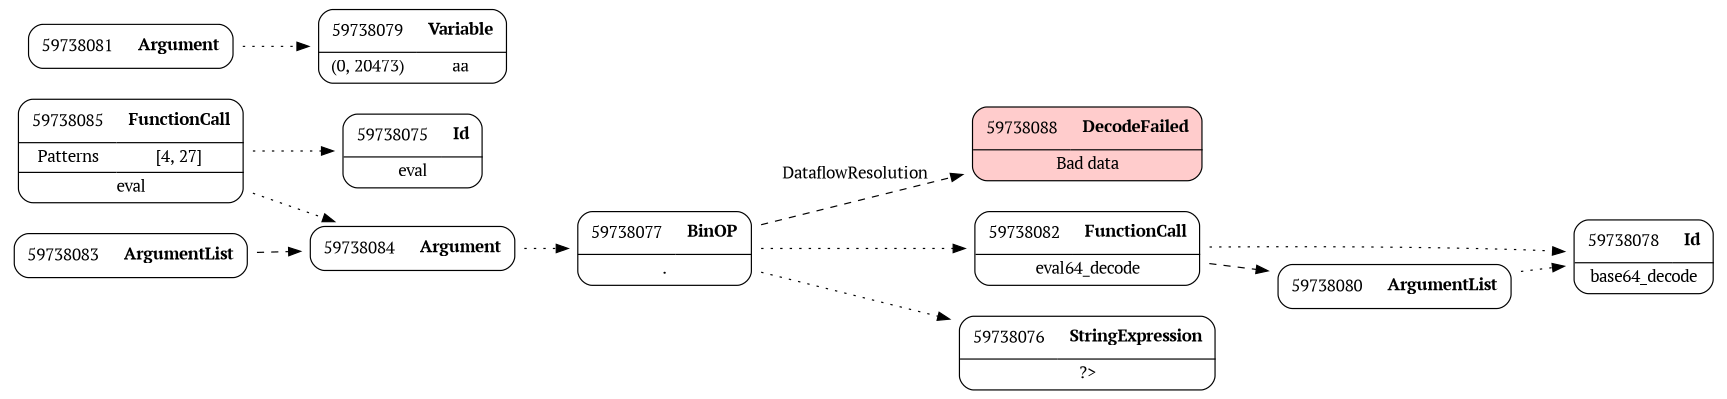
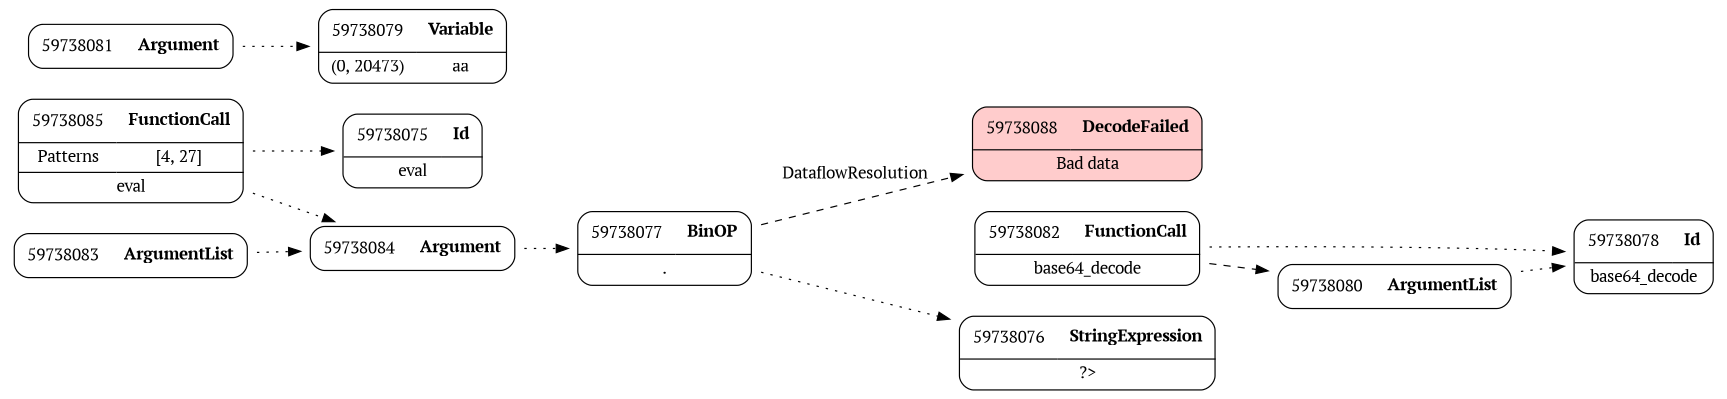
(857, 248) -> none
(273, 252) -> (273, 252)
(1088, 269) -> (1088, 269)
